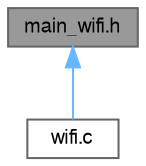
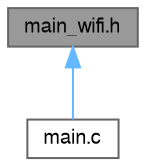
(73, 139) -> (73, 139)
